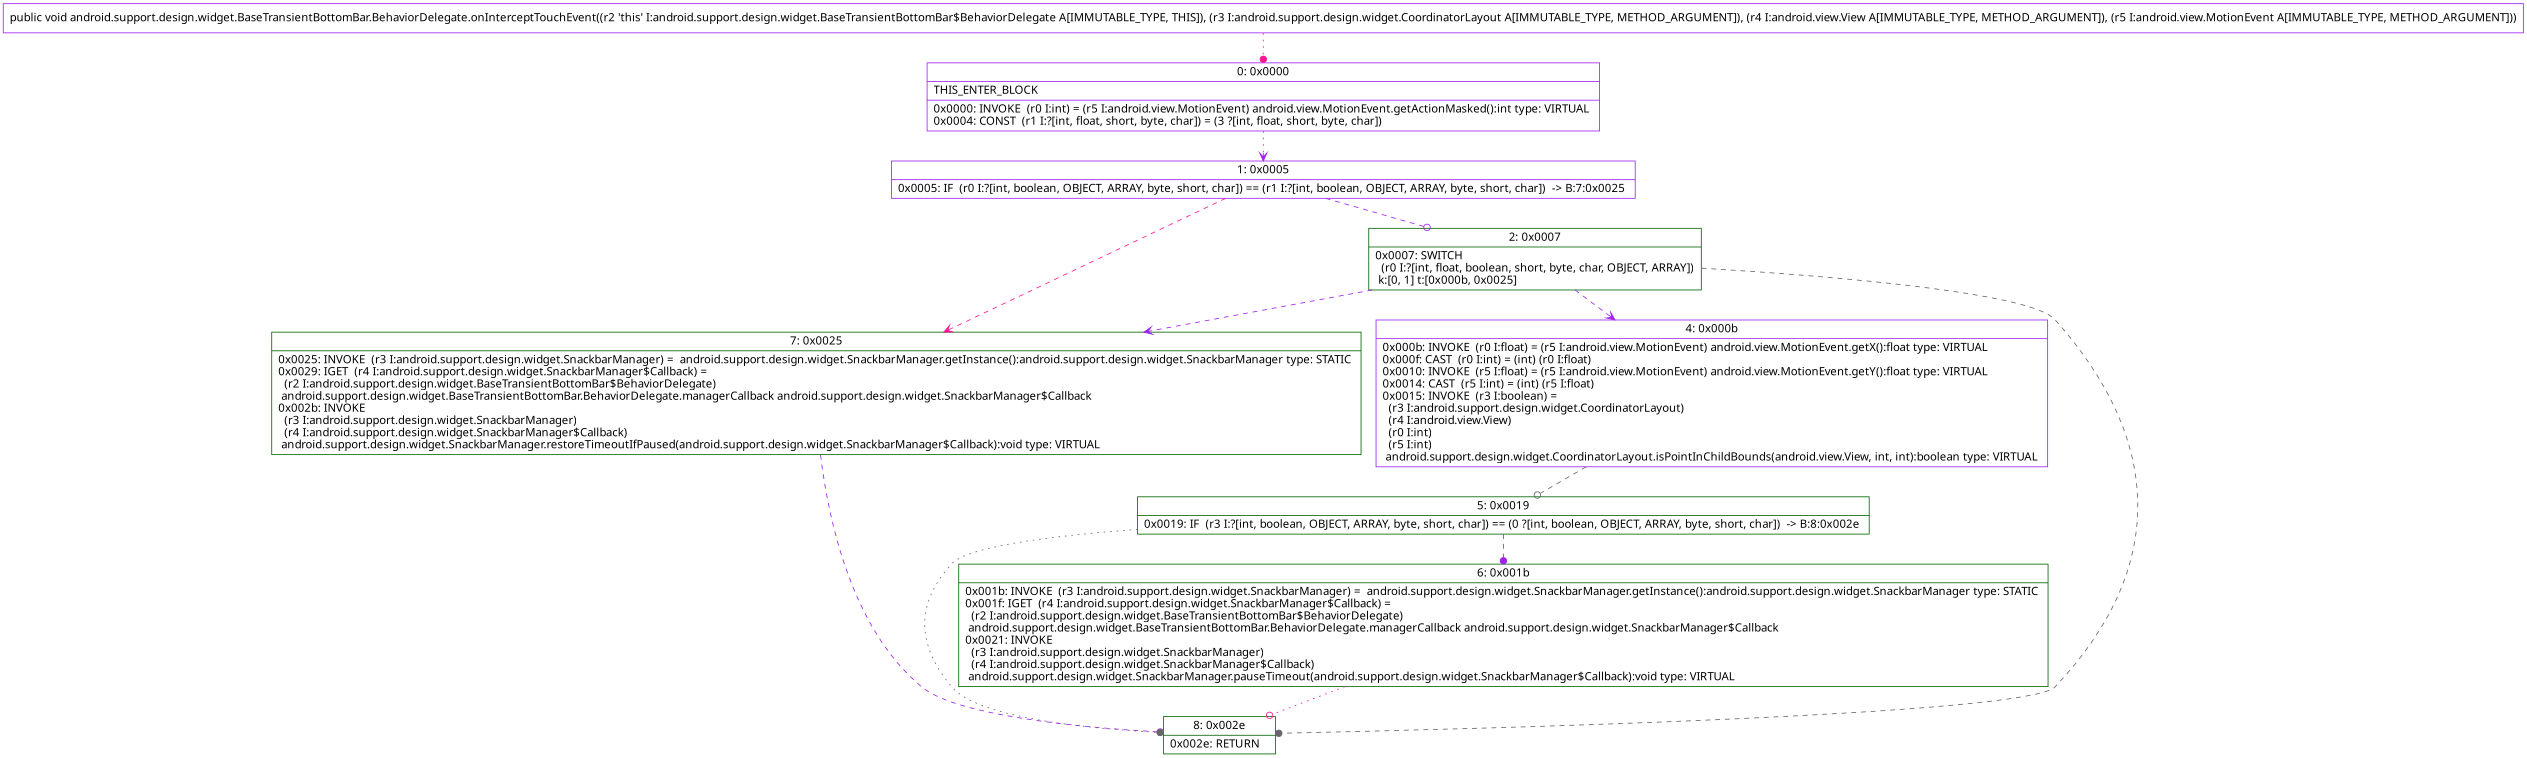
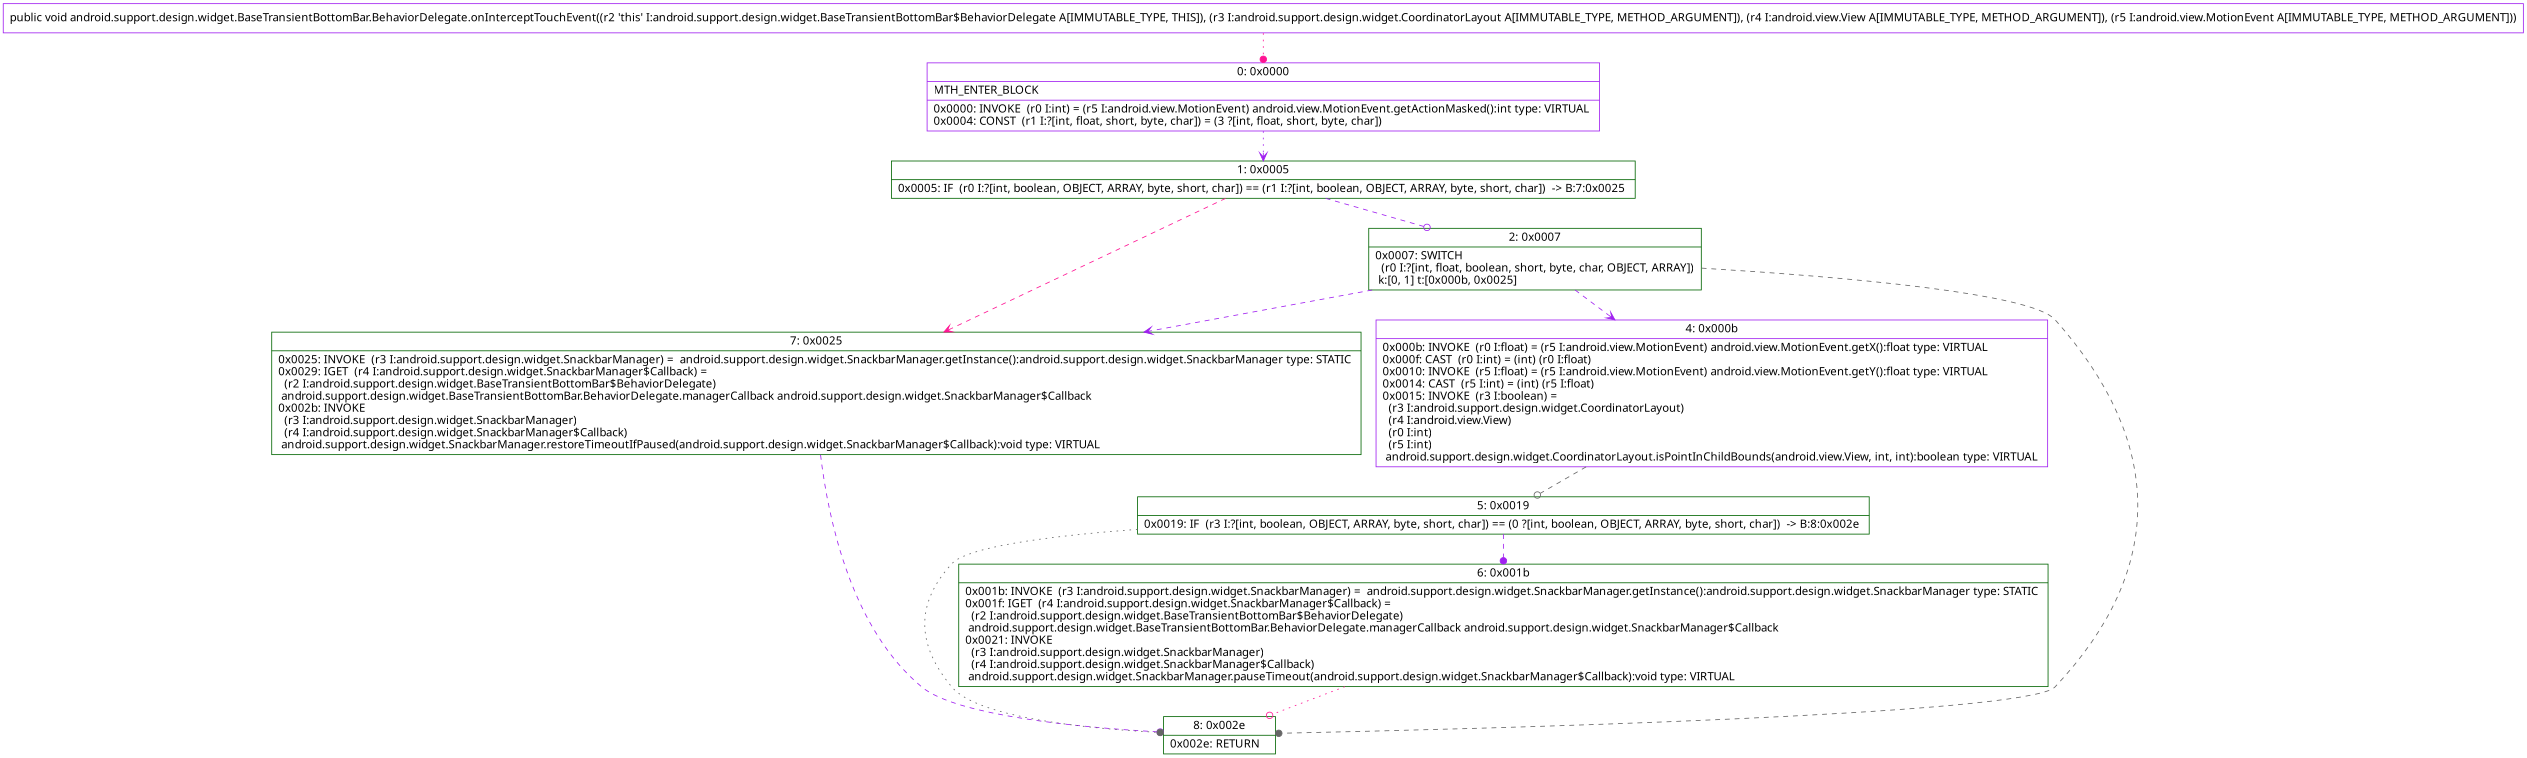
(986, 90) -> (986, 90)
(1263, 180) -> (1263, 180)
